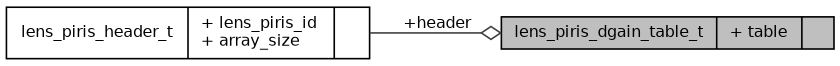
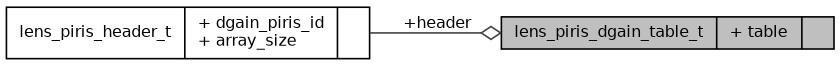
(260, 23) -> (261, 23)
